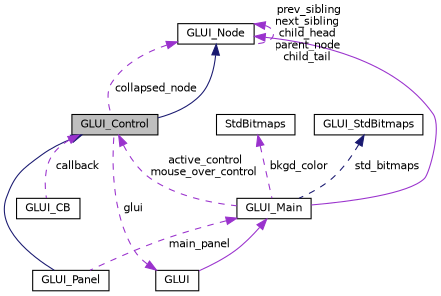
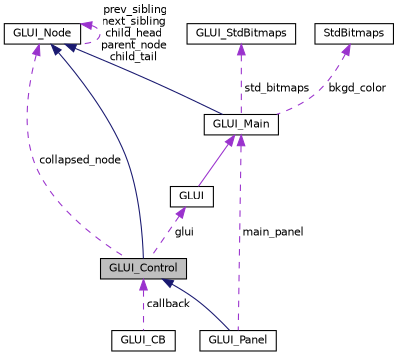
(431, 112) -> (149, 80)
(334, 177) -> (241, 85)
(172, 190) -> none
